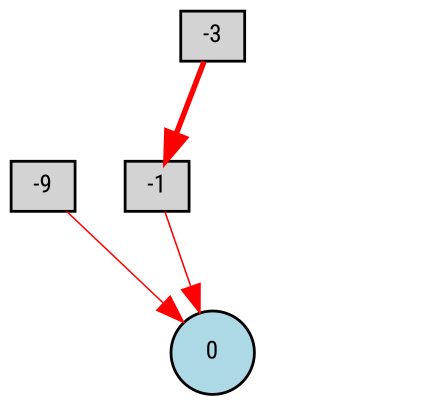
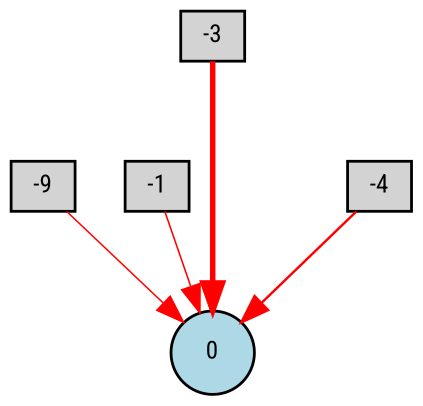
(190, 98) -> (213, 172)
none -> (380, 186)
